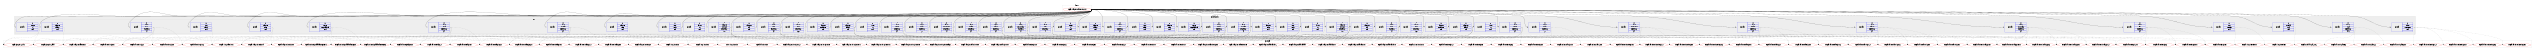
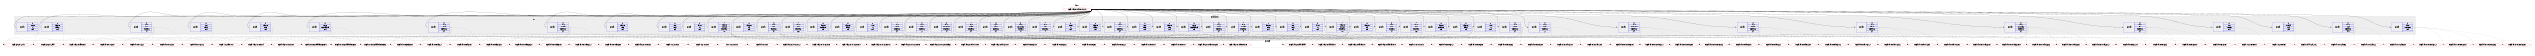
(1268, 45) -> none
